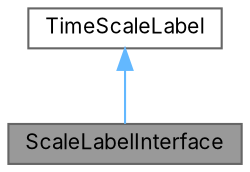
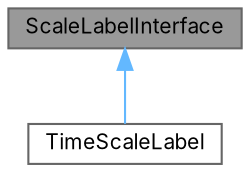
(125, 97) -> (125, 97)
